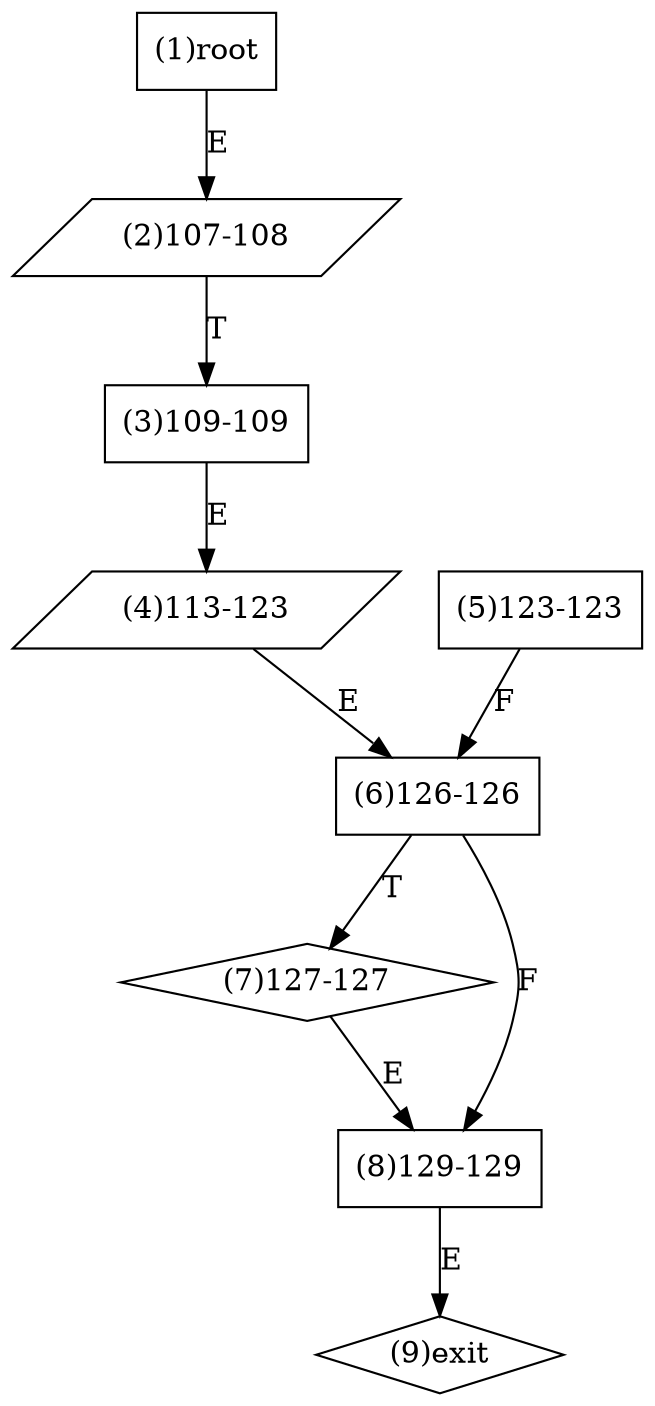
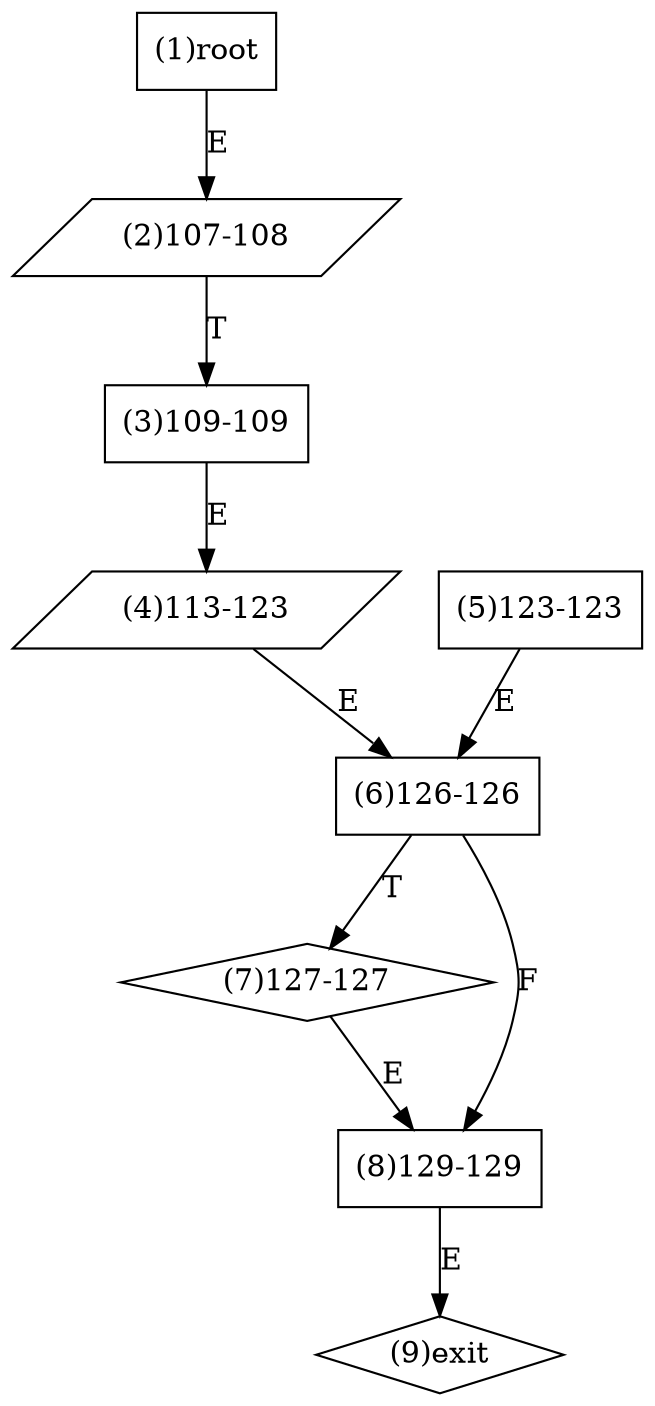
(504, 703) -> (505, 703)
